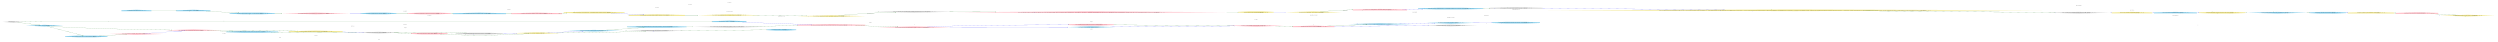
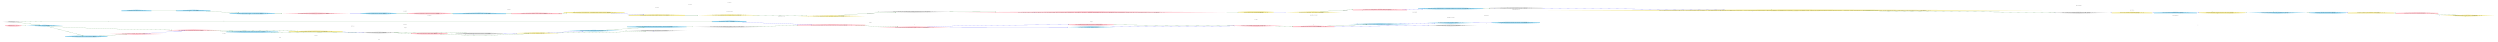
none -> (13, 26)
(782, 30) -> none
